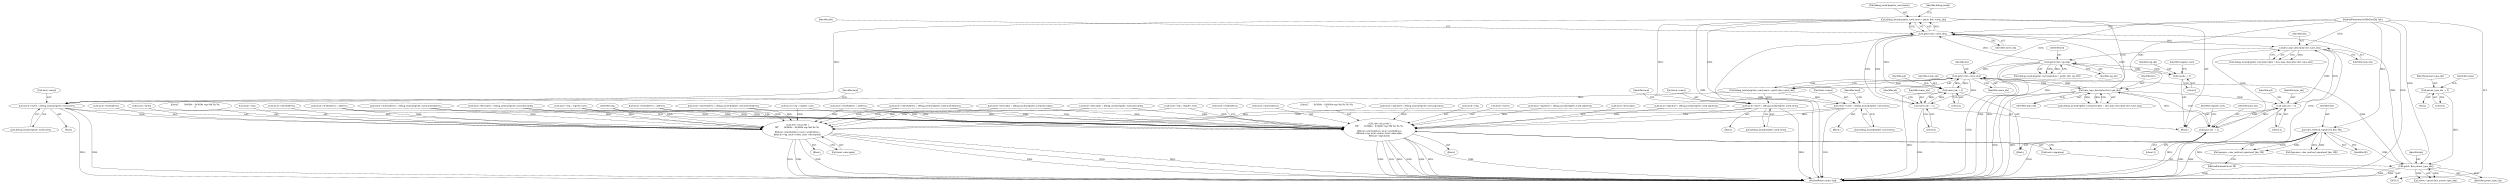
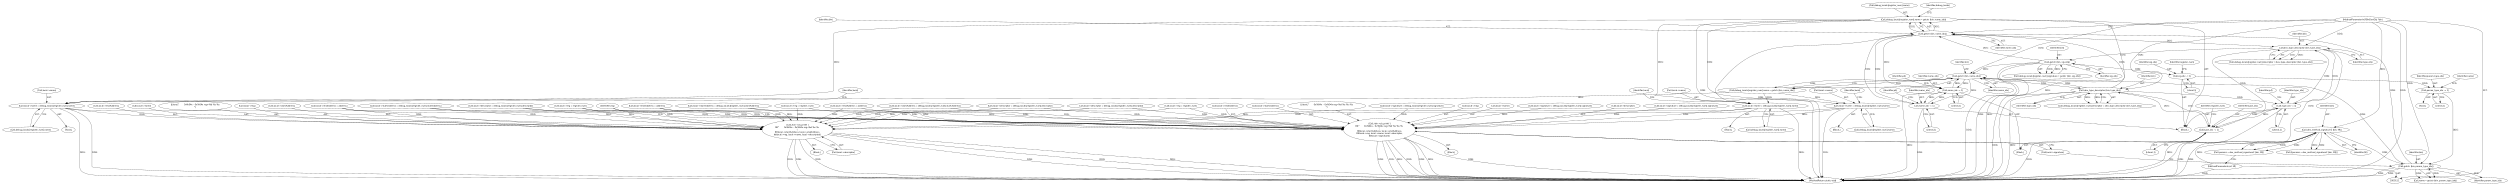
(2125, 66) -> (2312, 79)
